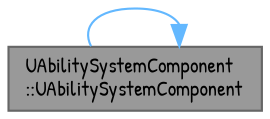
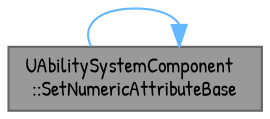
(135, 79) -> (135, 79)
